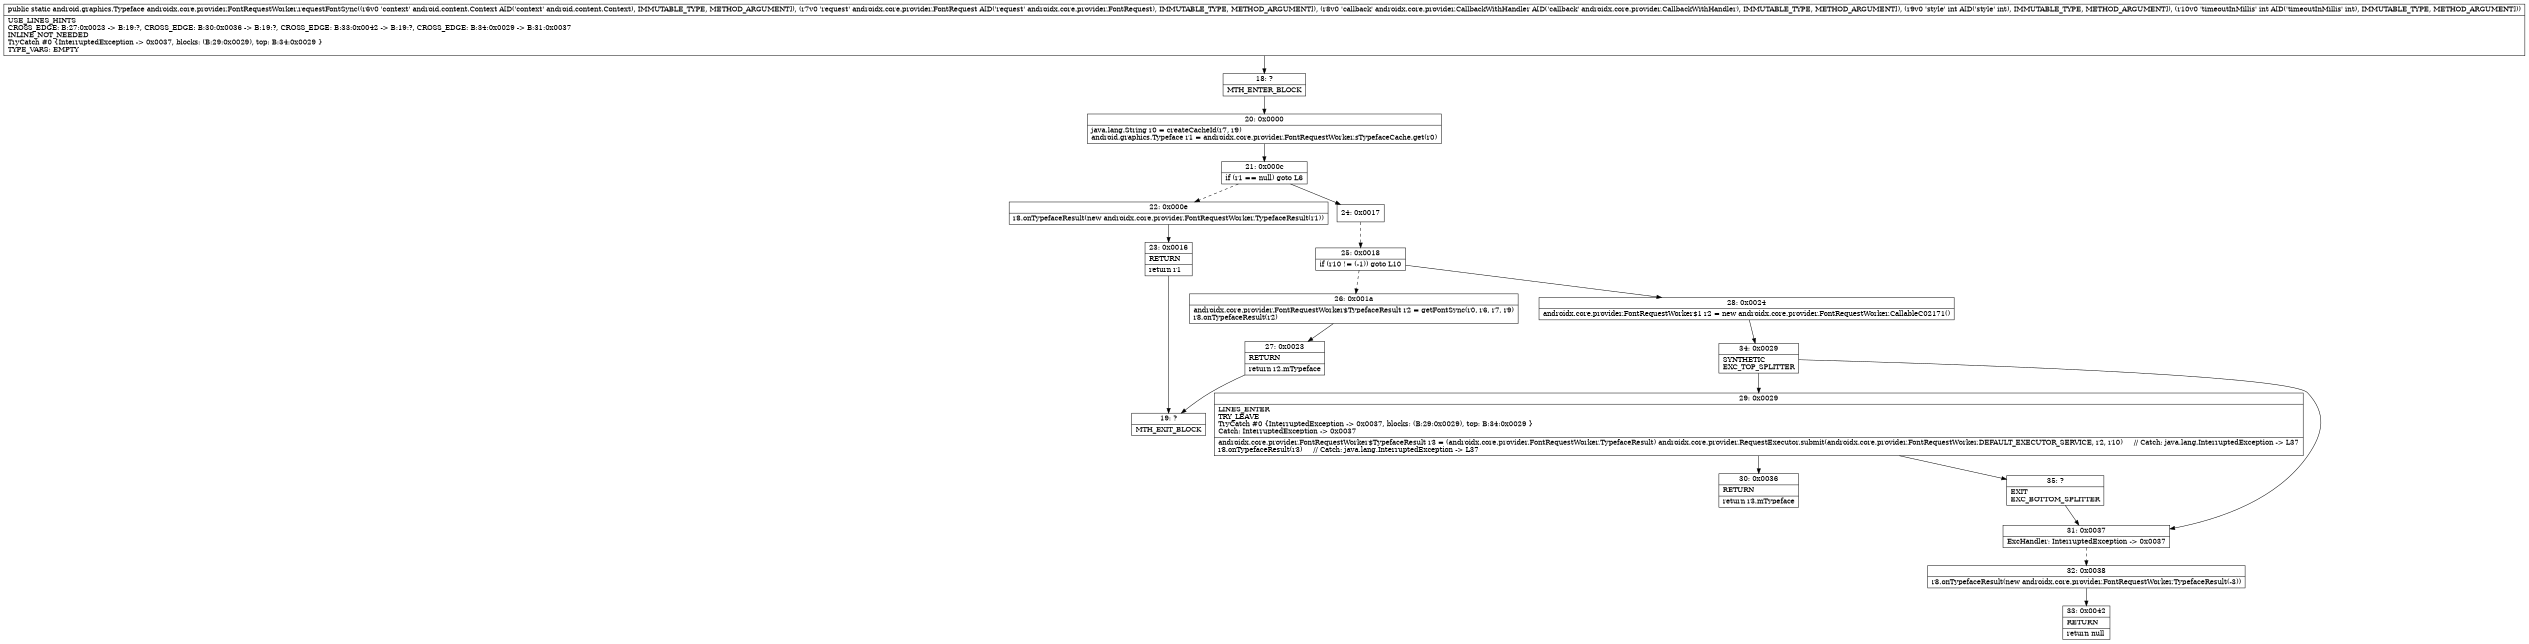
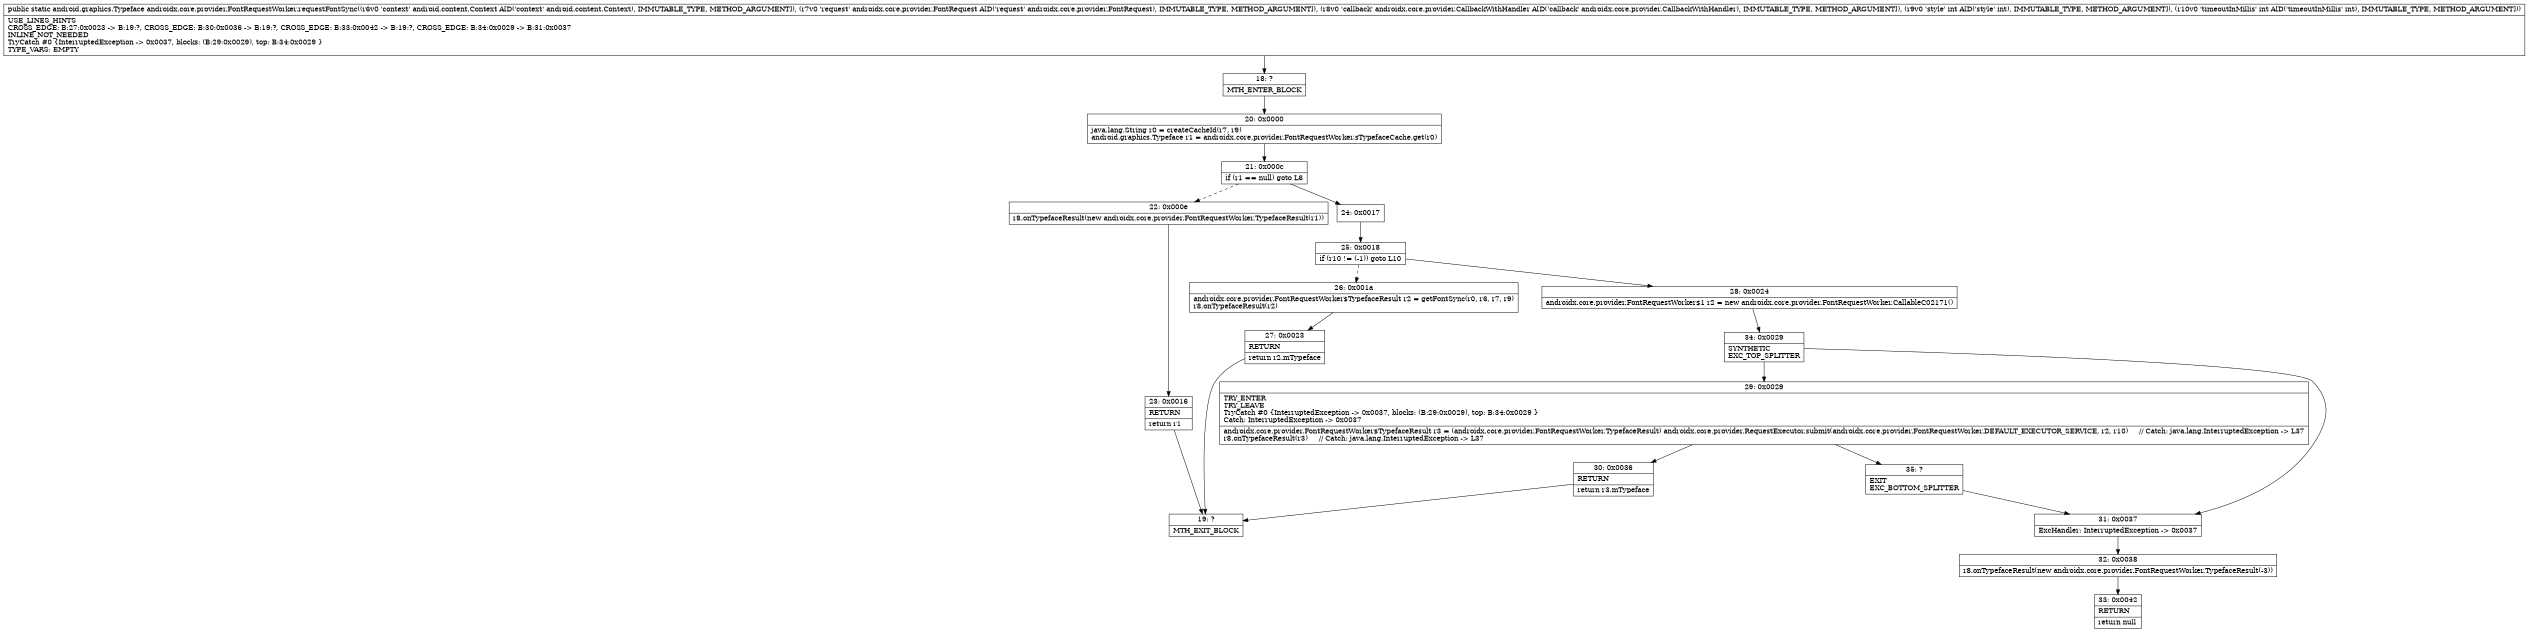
(1361, 233) -> (1361, 230)
(1244, 410) -> (1245, 398)
none -> (1411, 502)
(2086, 554) -> (2118, 543)
